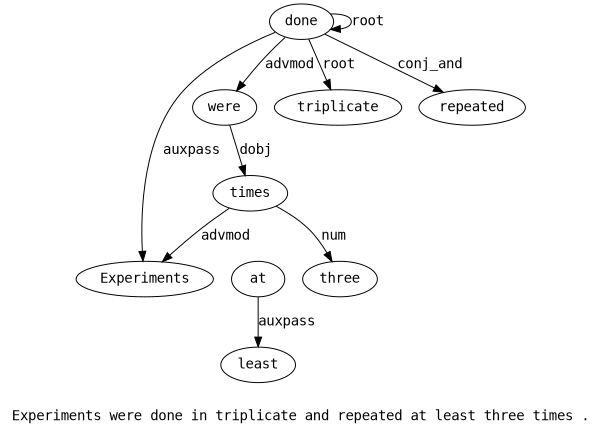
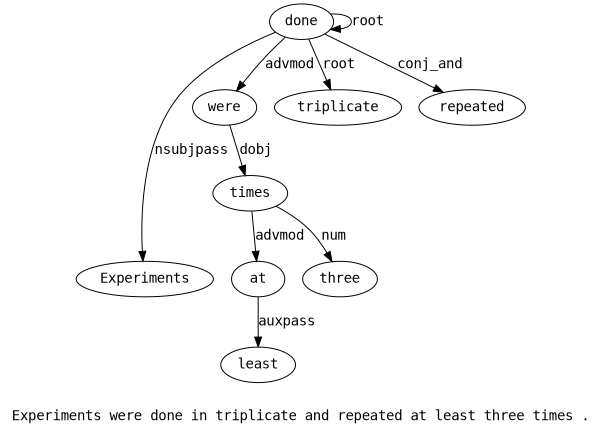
(192, 150) -> (192, 150)
(199, 231) -> (254, 231)
